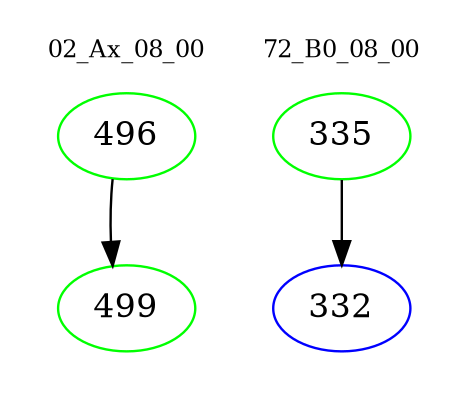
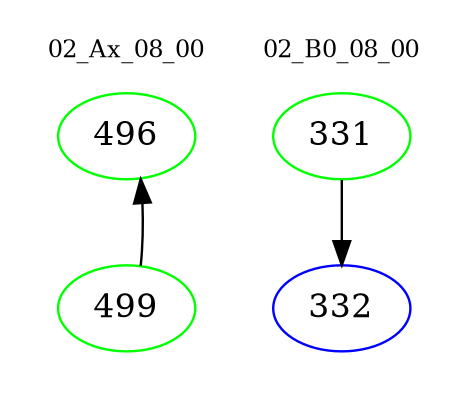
(342, 51) -> (342, 51)
(342, 136) -> (342, 136)
(111, 210) -> (143, 235)
